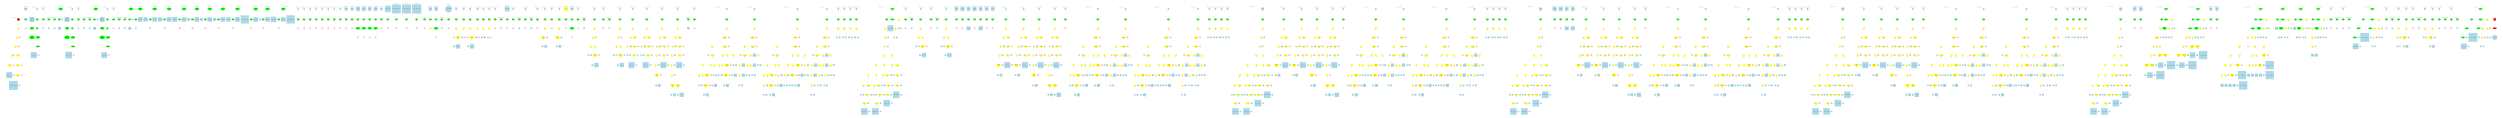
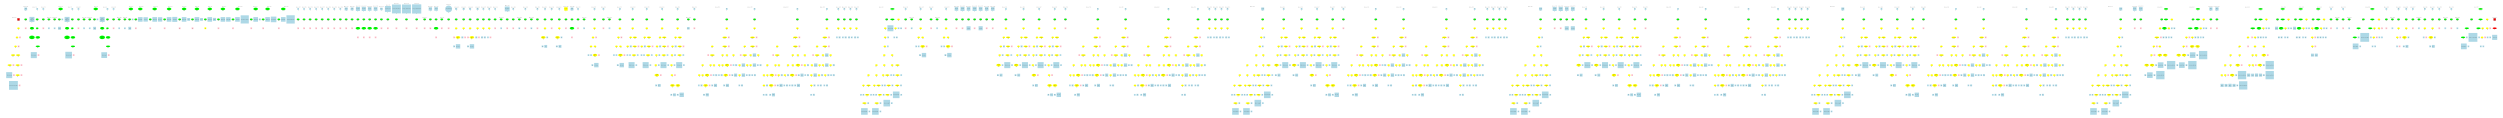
(205, 28) -> (205, 28)
(430, 28) -> (430, 28)
(2495, 37) -> (2495, 37)
